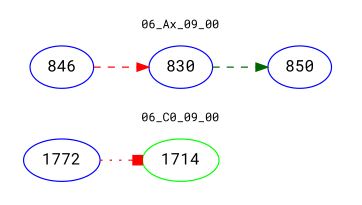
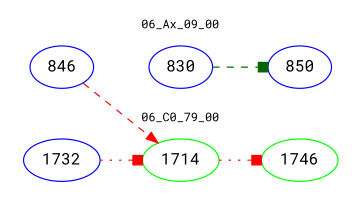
(115, 67) -> (122, 114)
(234, 67) -> (234, 67)
(181, 118) -> (181, 118)
(62, 160) -> (62, 160)
none -> (300, 160)
